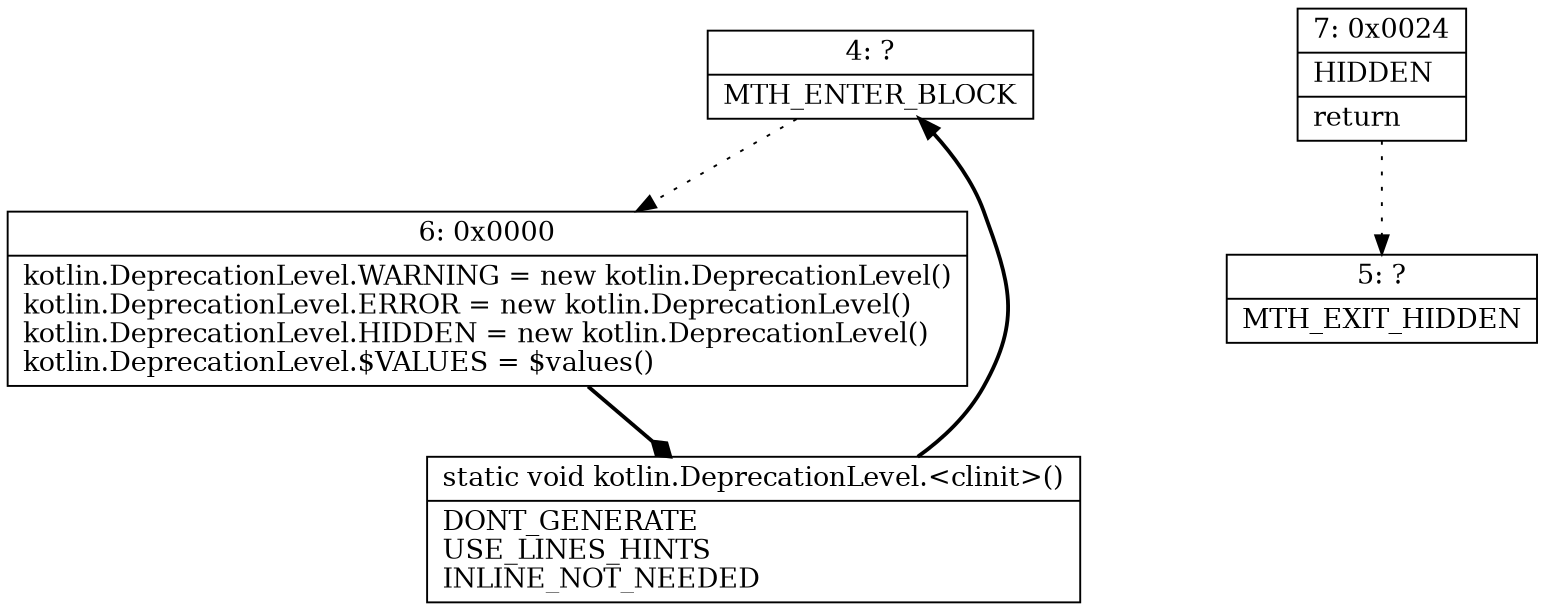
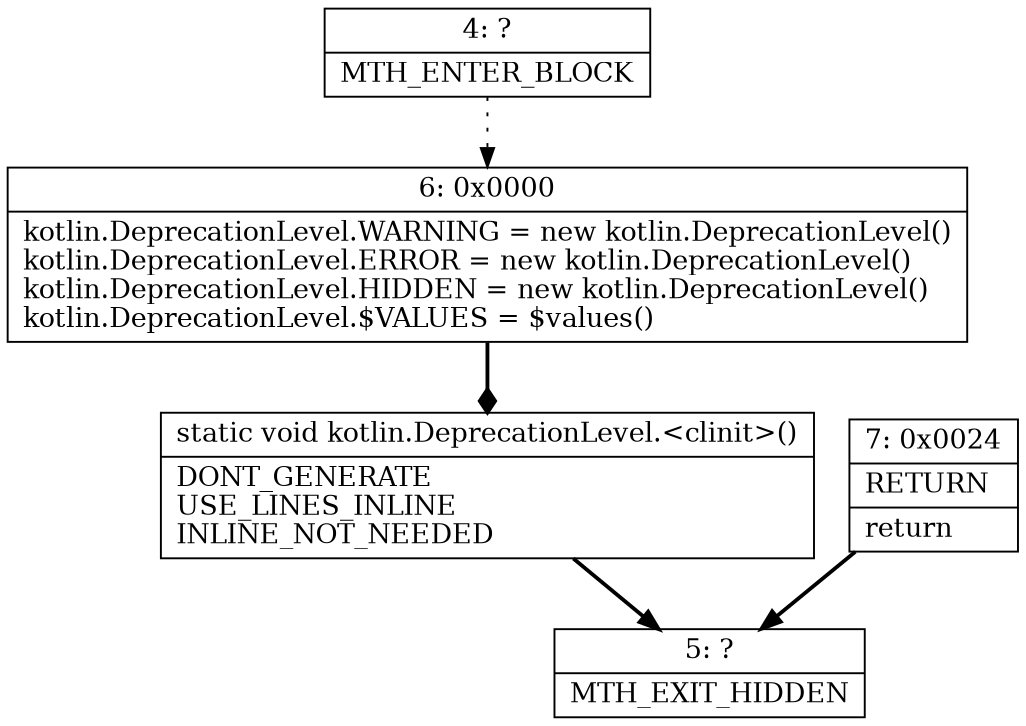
(1373, 74) -> (927, 485)
(1382, 188) -> (816, 584)
(1008, 301) -> (609, 588)
(577, 551) -> (317, 507)
